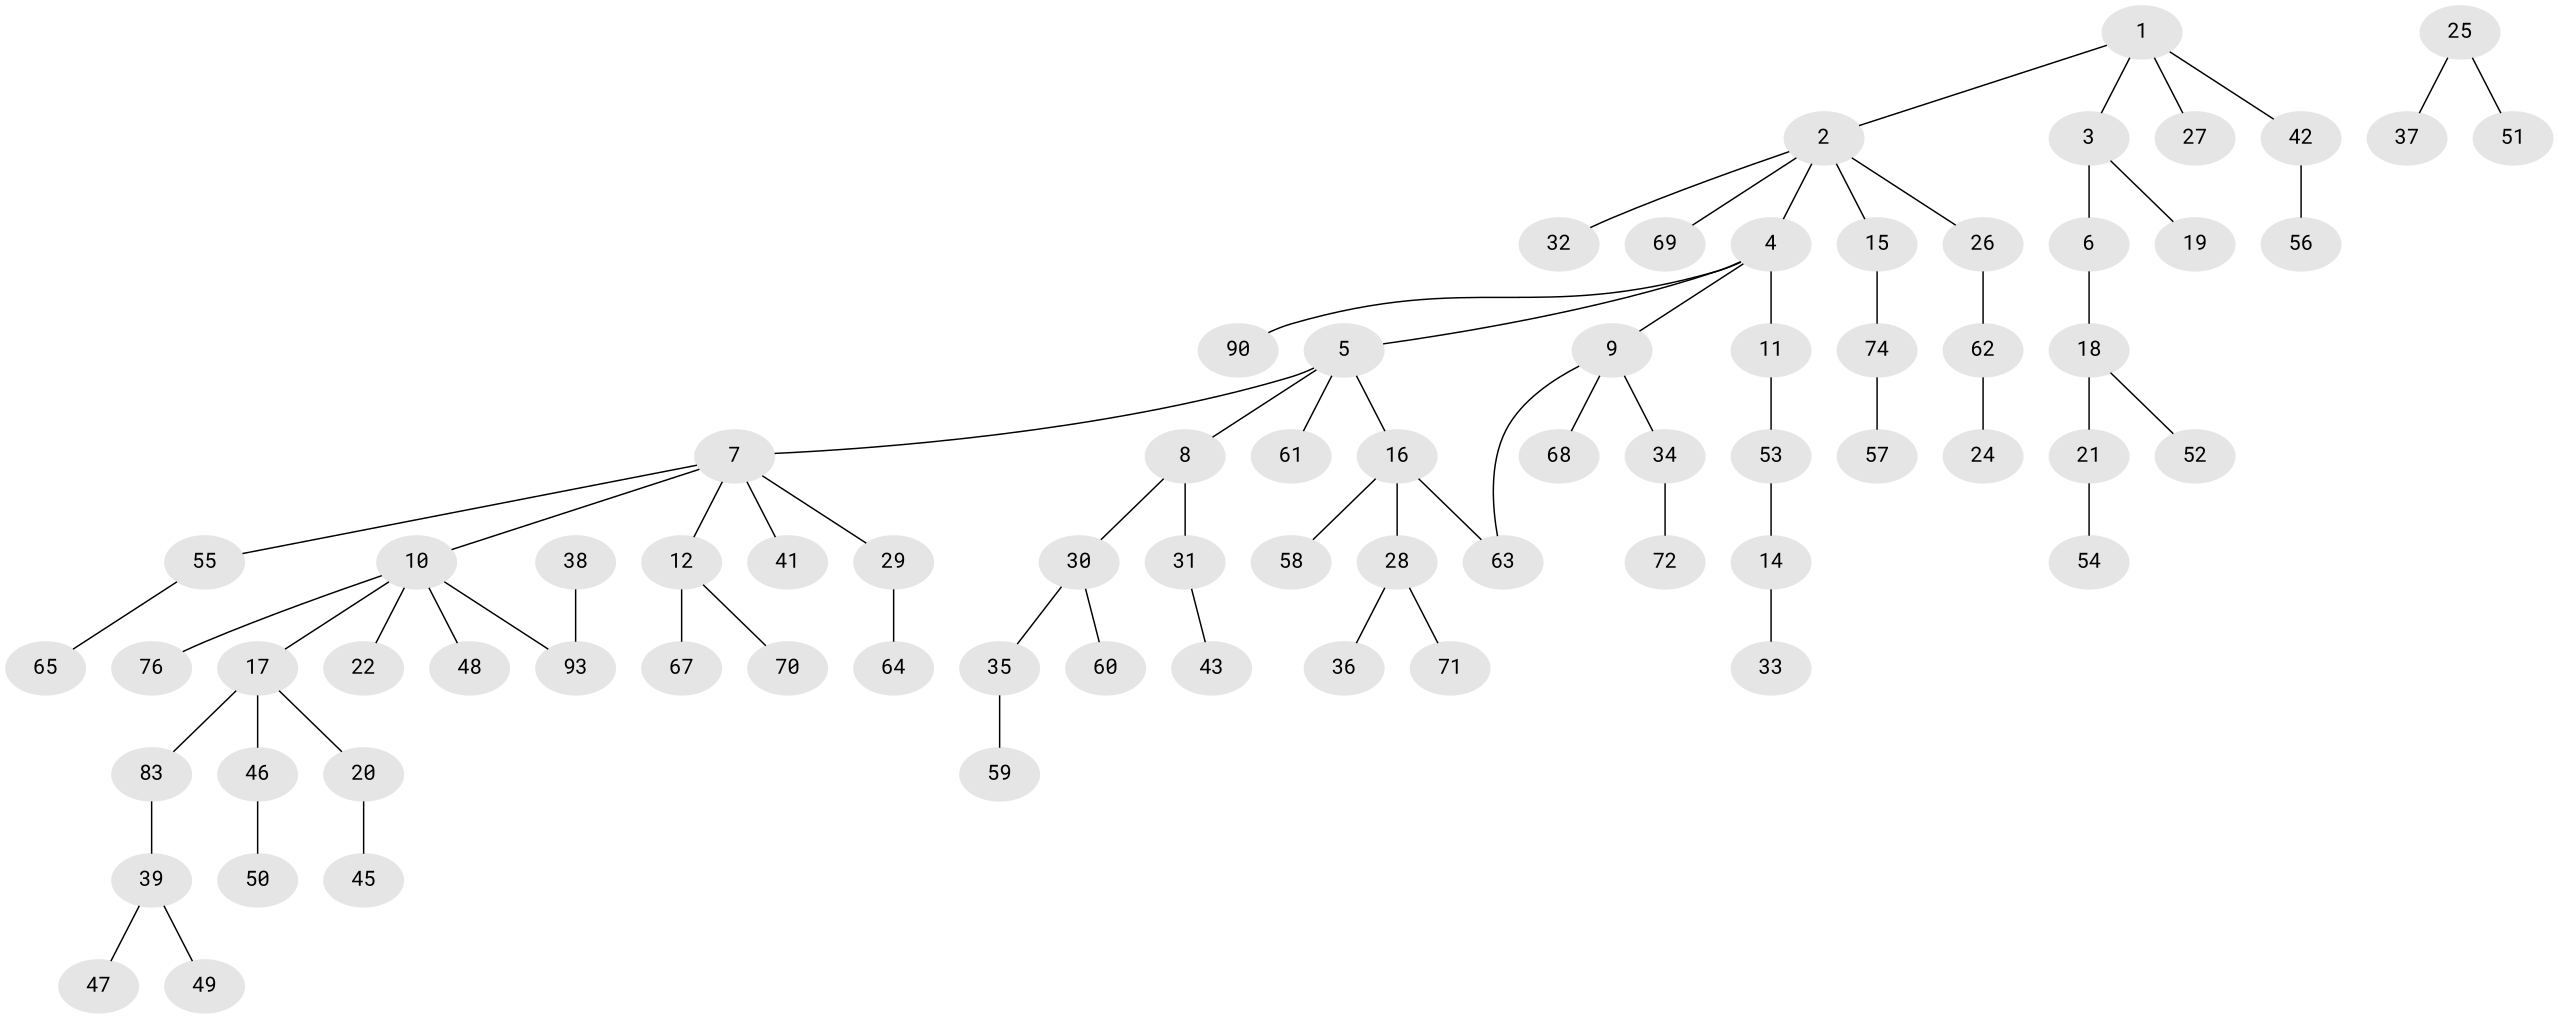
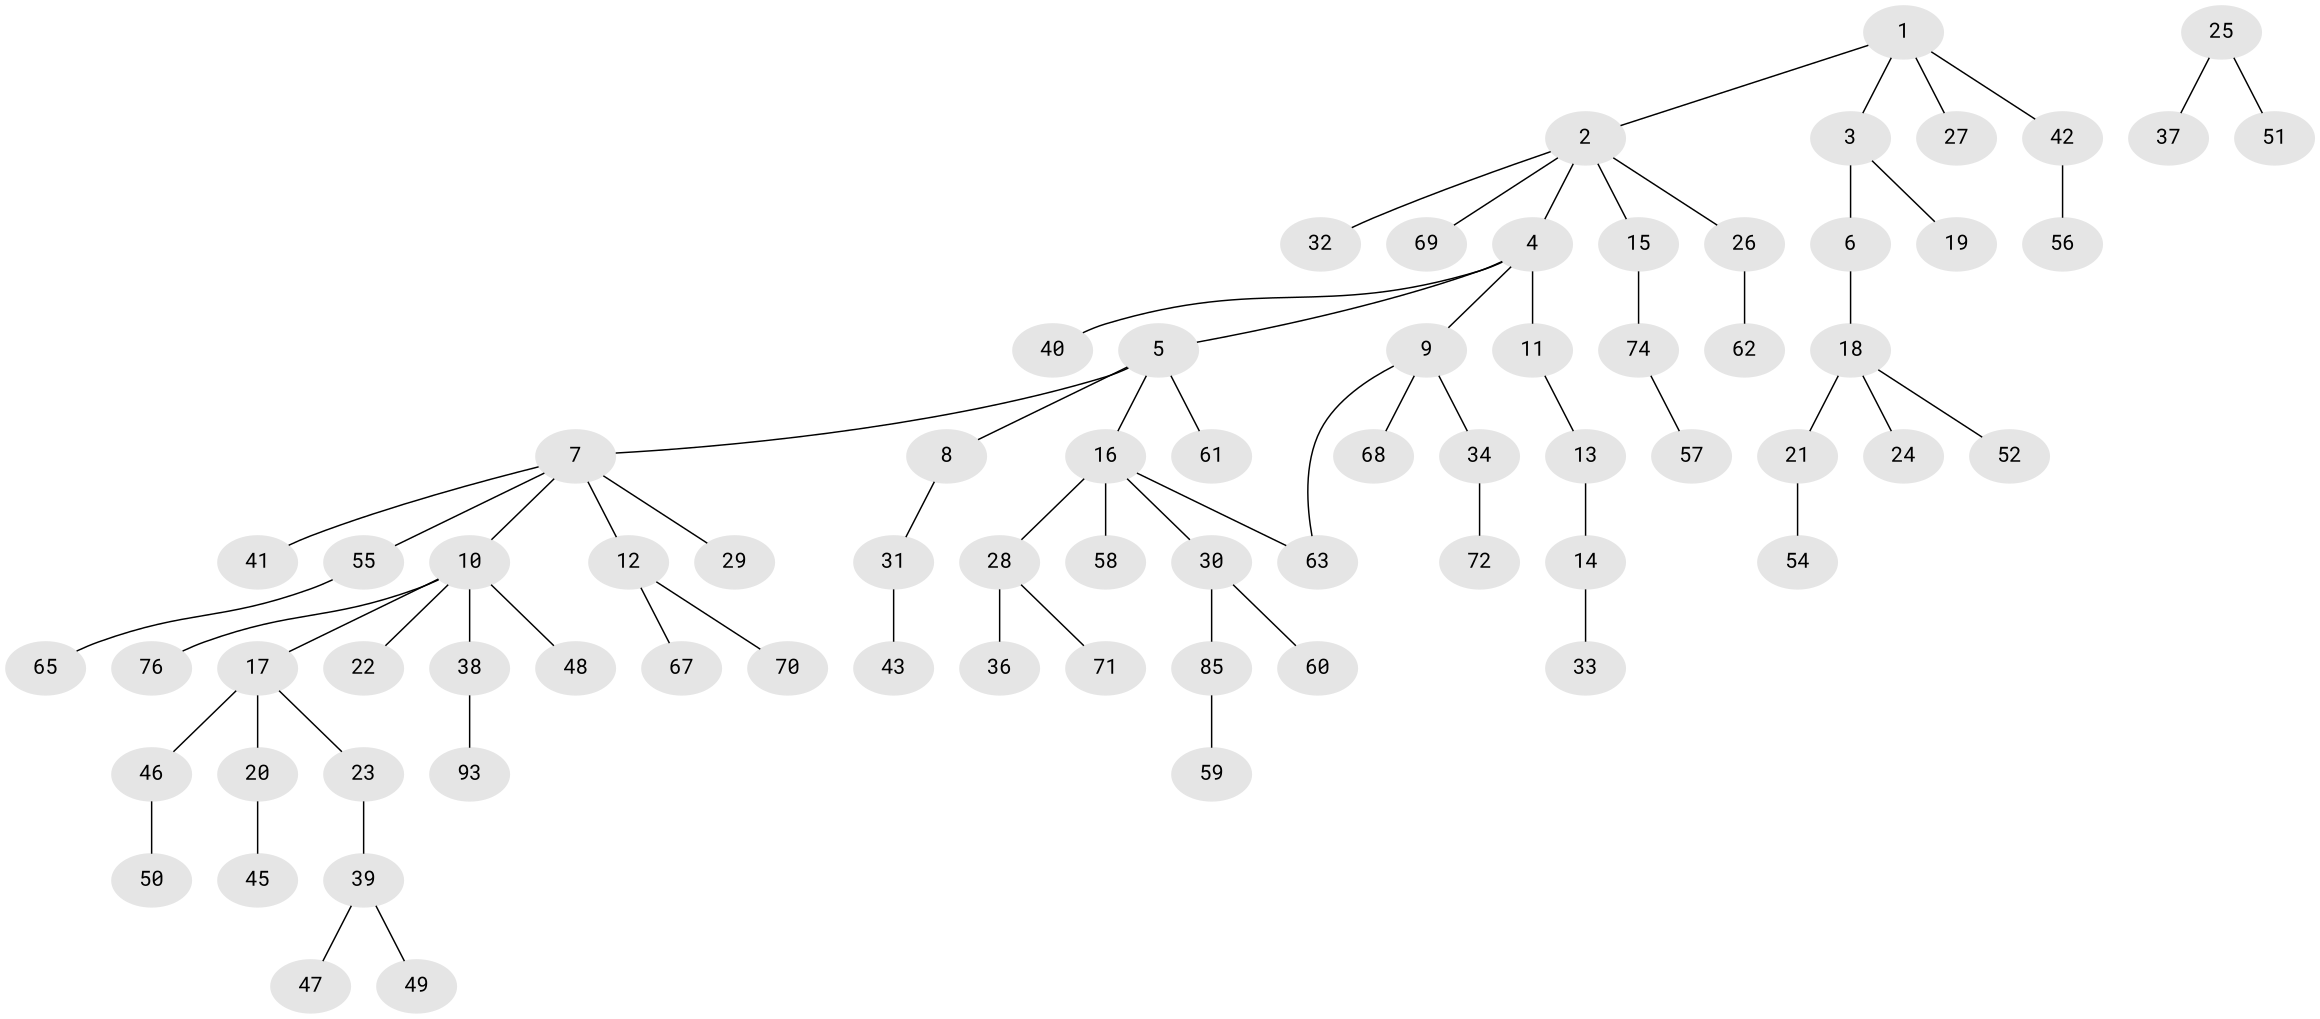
(1238, 350) -> (1053, 350)
(1983, 404) -> (1877, 403)
(1771, 456) -> (1586, 456)
(1132, 509) -> (1158, 509)
(496, 615) -> (470, 616)
(894, 668) -> none
(1000, 668) -> (1212, 668)
(152, 774) -> (364, 774)
